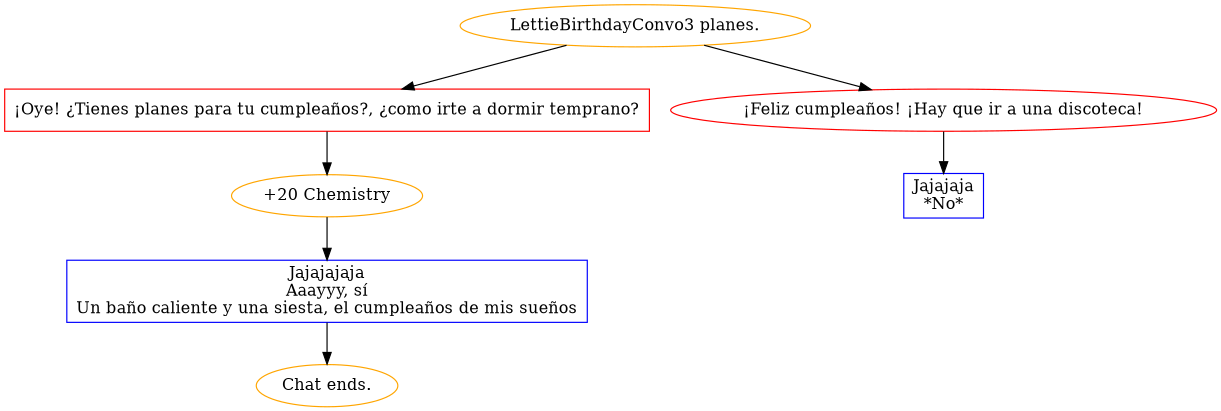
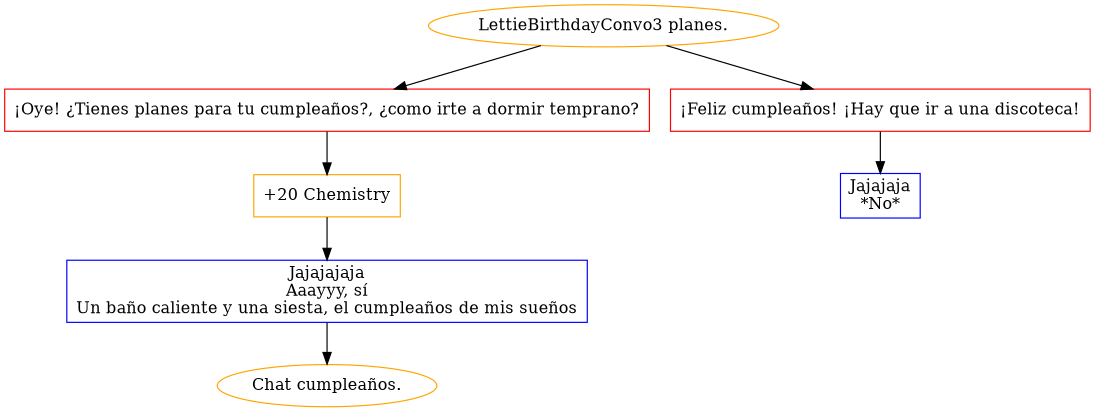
(944, 110) -> (880, 110)
(327, 196) -> (327, 196)
(327, 386) -> (327, 386)
